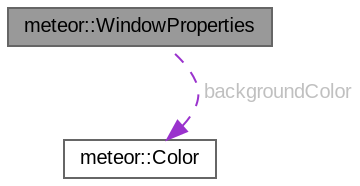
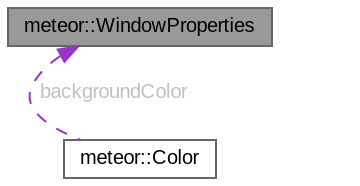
(196, 83) -> (32, 105)
